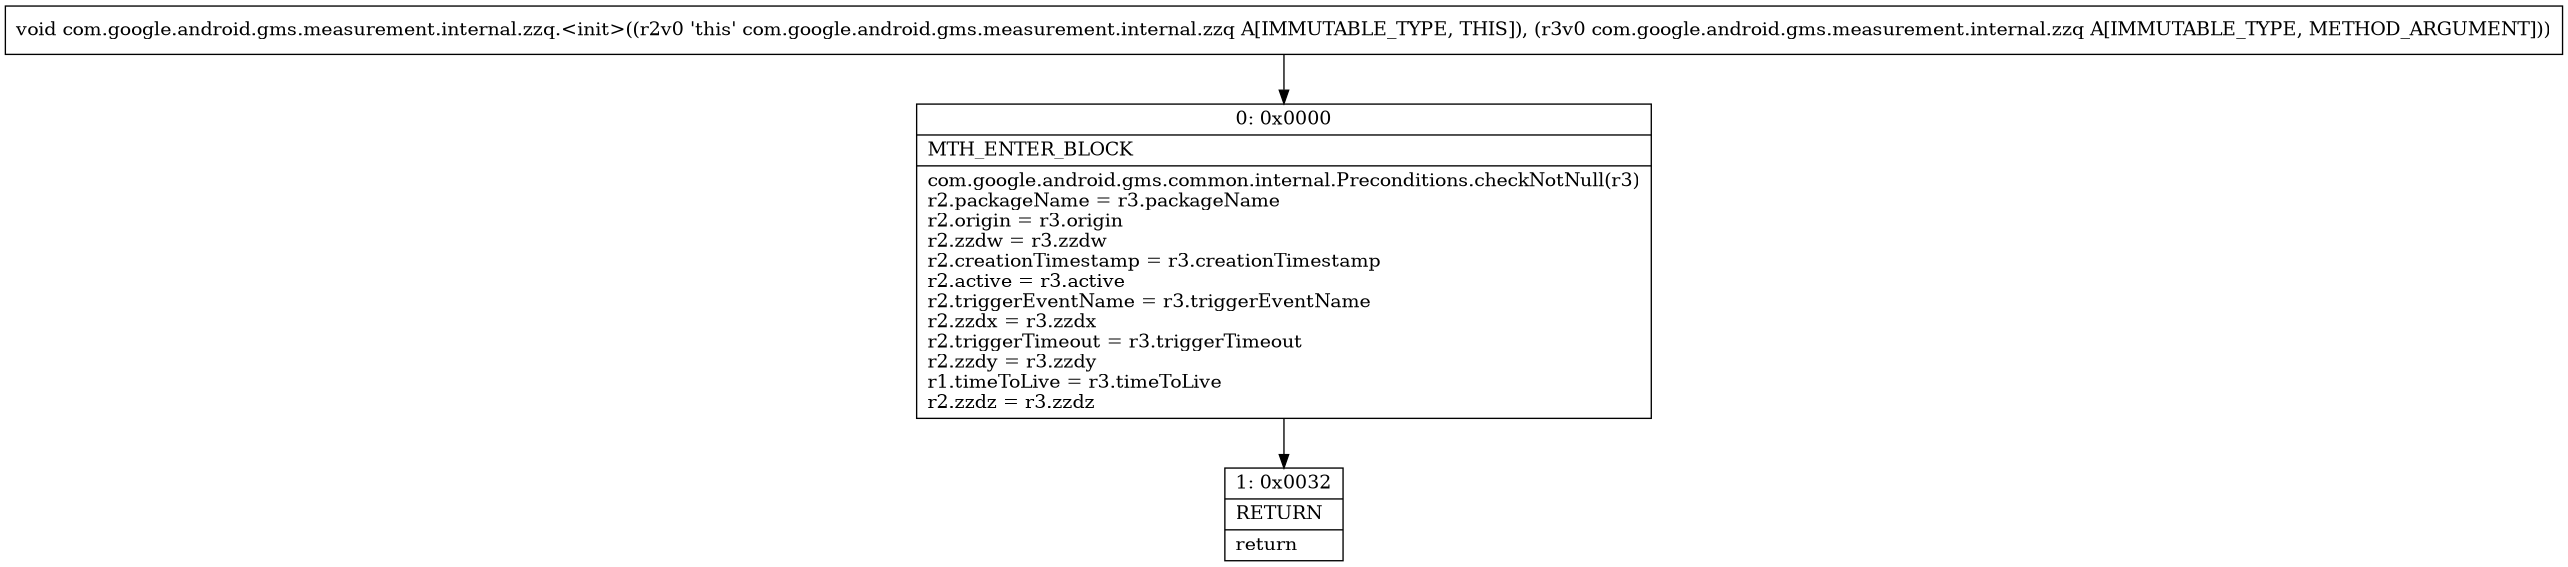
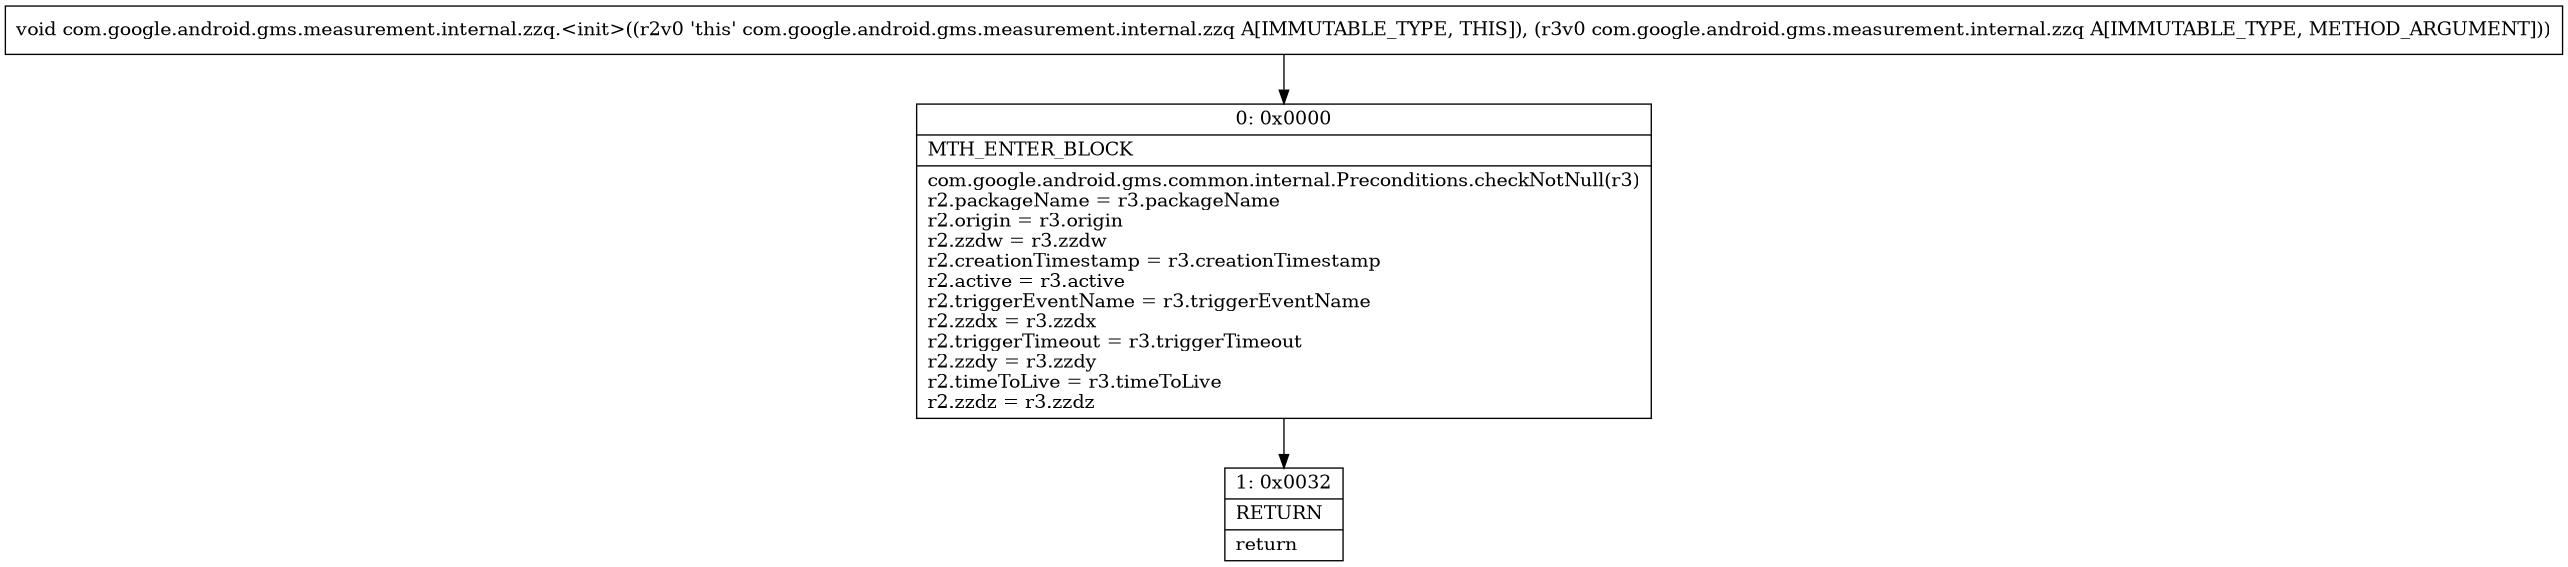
(1075, 382) -> (1075, 382)
